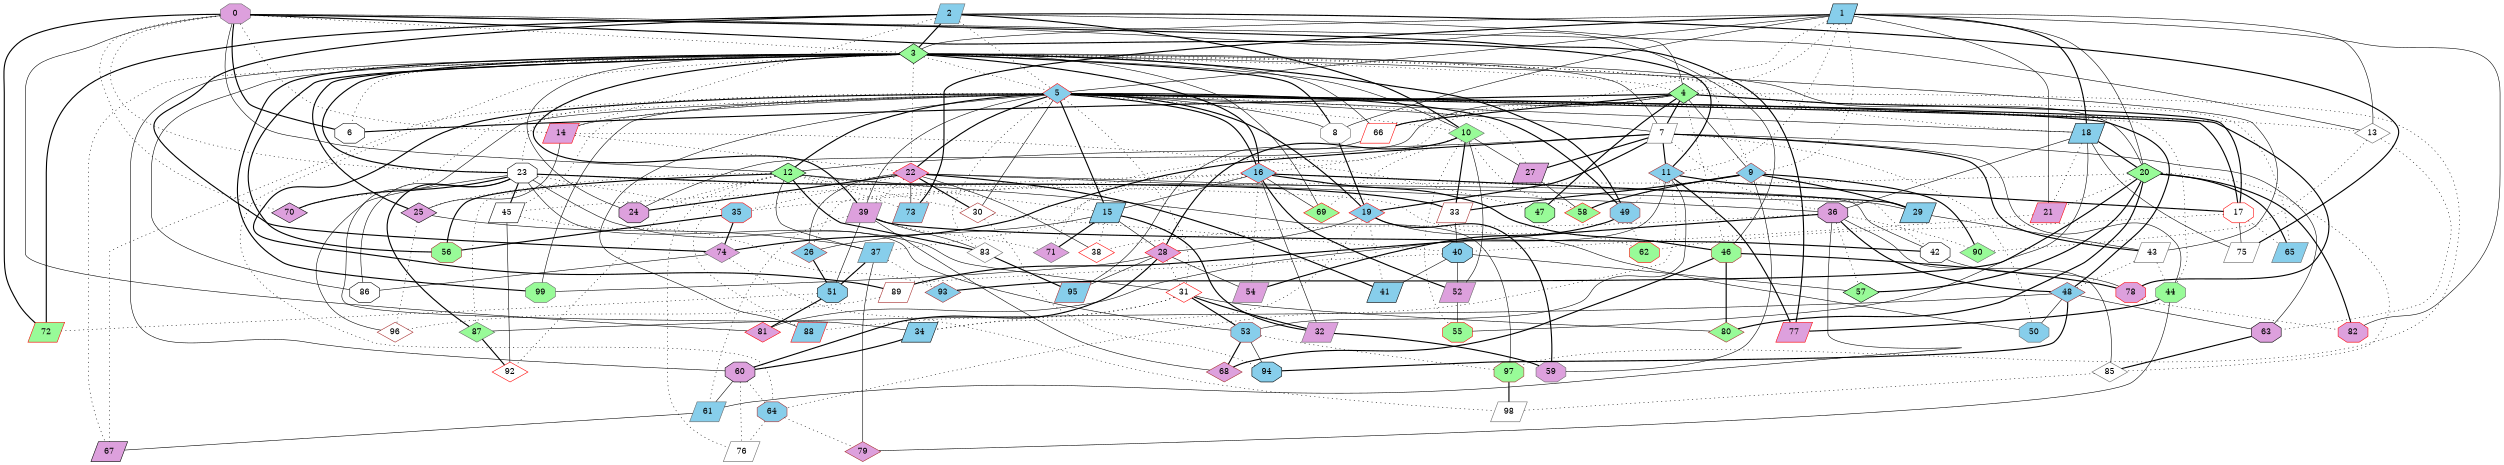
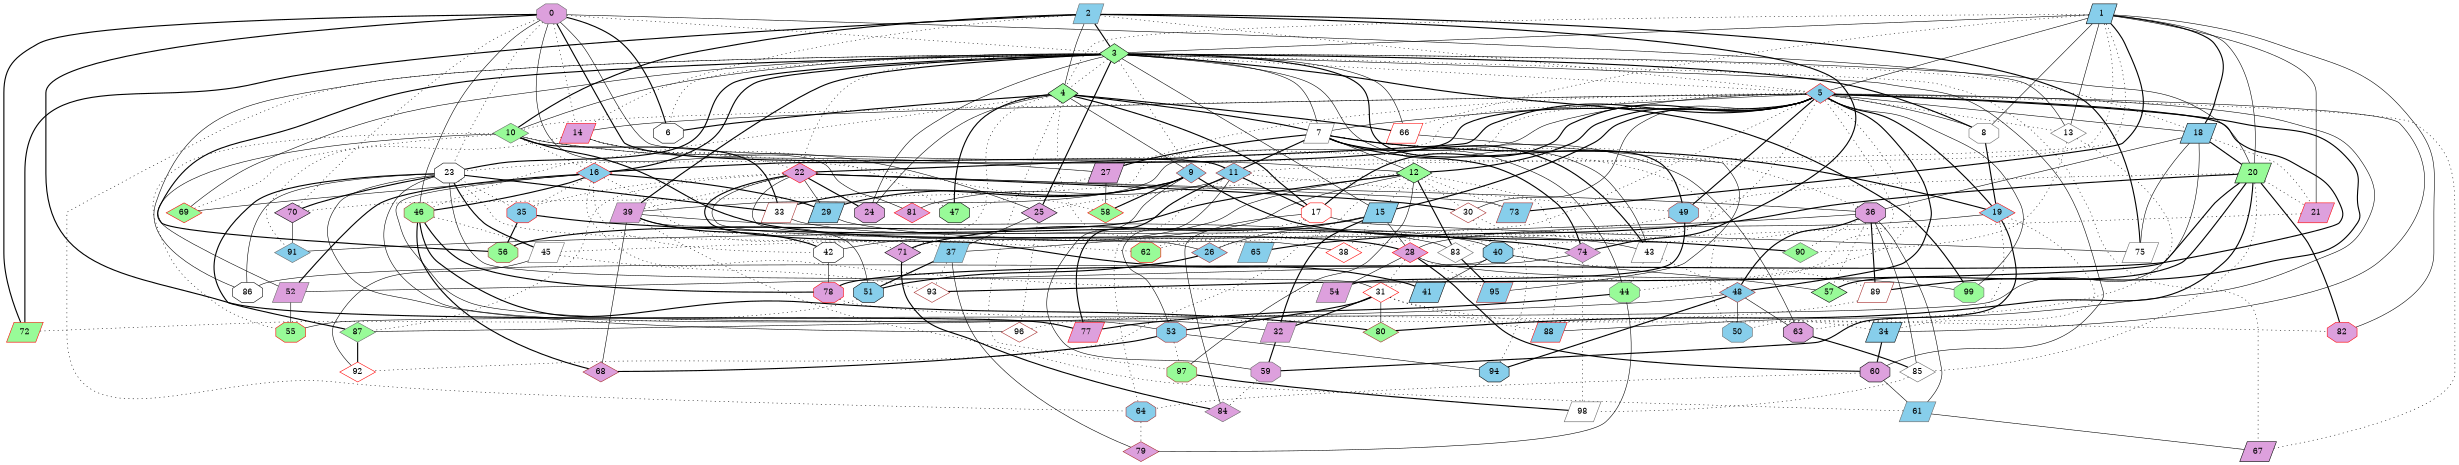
(2145, 173) -> (2253, 173)
(810, 192) -> (484, 231)
(1179, 194) -> (1239, 128)
(507, 213) -> (546, 253)
none -> (292, 253)
(1051, 253) -> (903, 253)
(1379, 266) -> none
(1113, 275) -> (1451, 272)
(1744, 287) -> (1914, 321)
(943, 292) -> (932, 292)
(796, 313) -> none
none -> (1223, 412)
(742, 452) -> none
